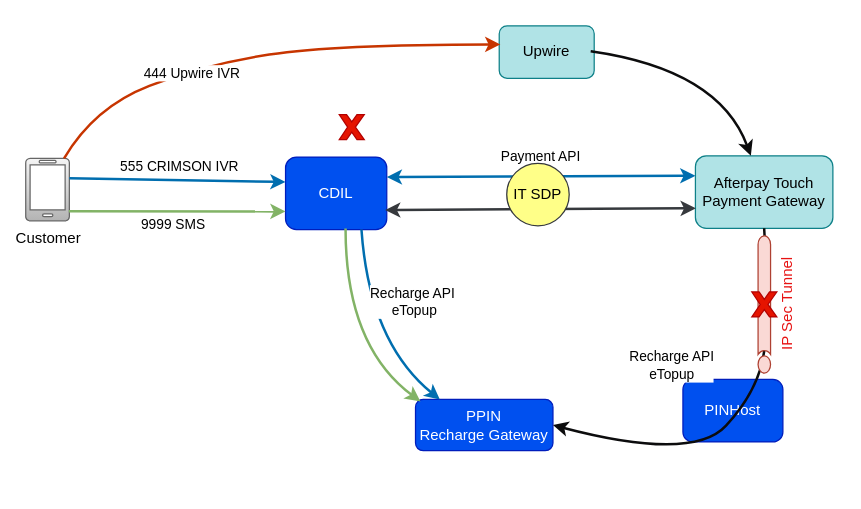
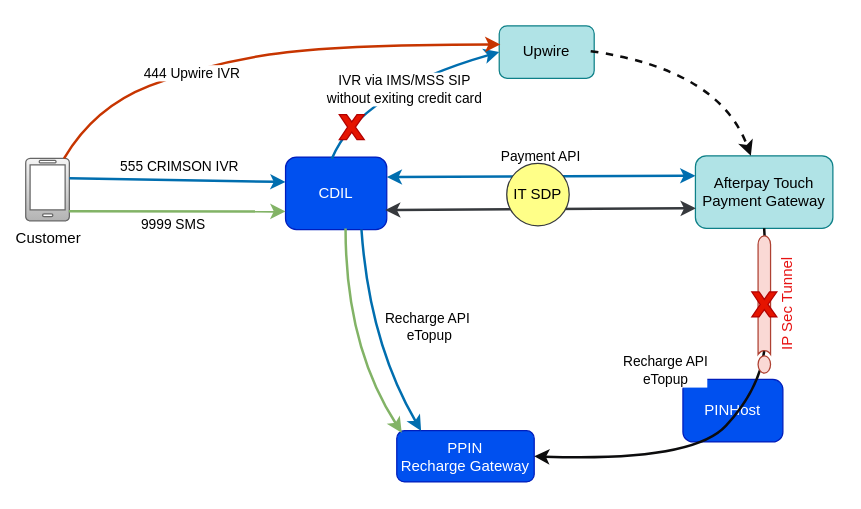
none -> (447, 69)
(684, 78) -> (684, 78)
(484, 425) -> (466, 456)
